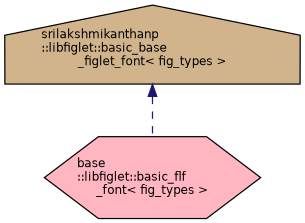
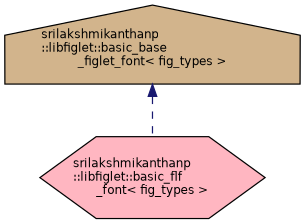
(152, 178) -> (152, 178)
